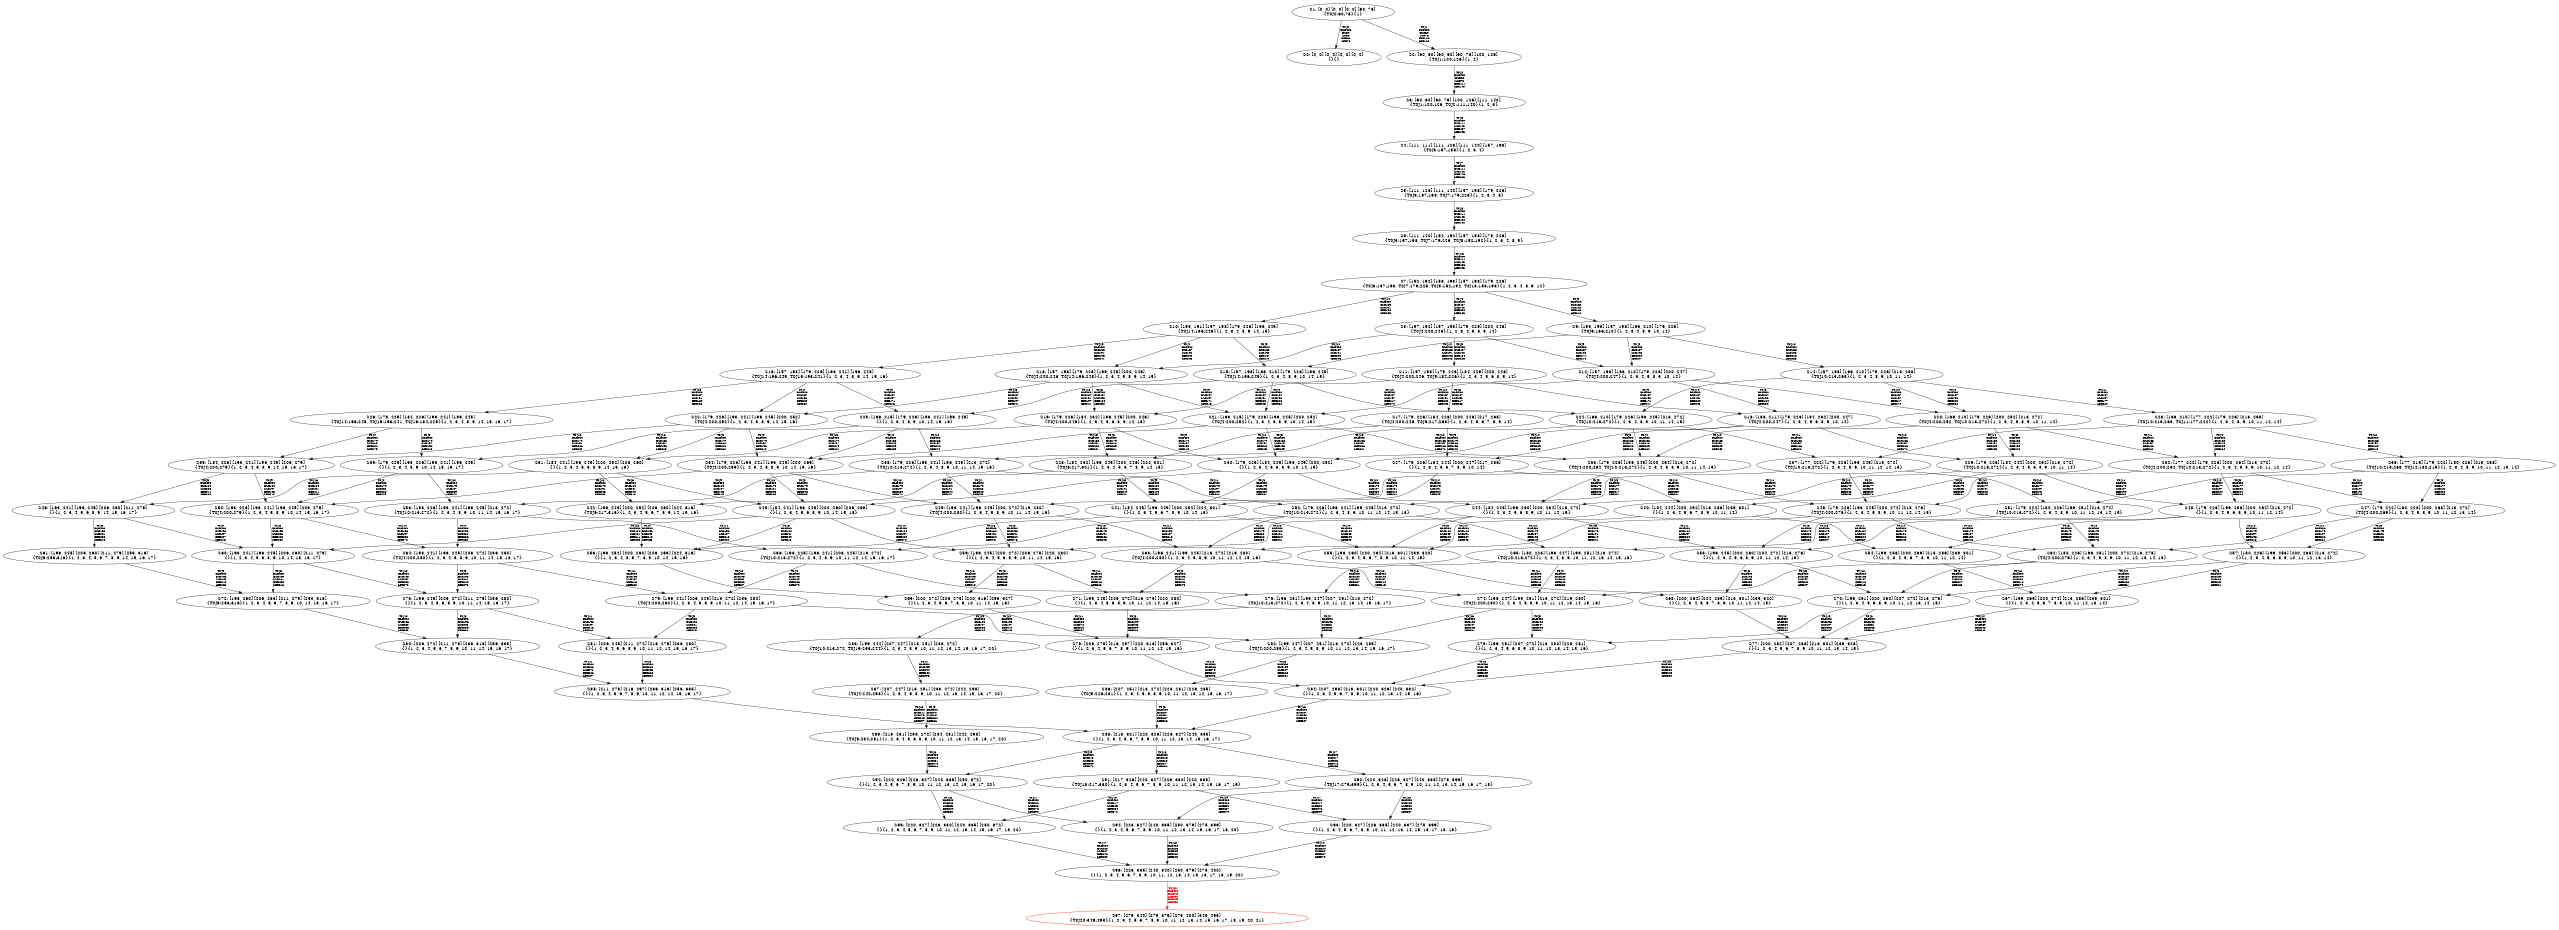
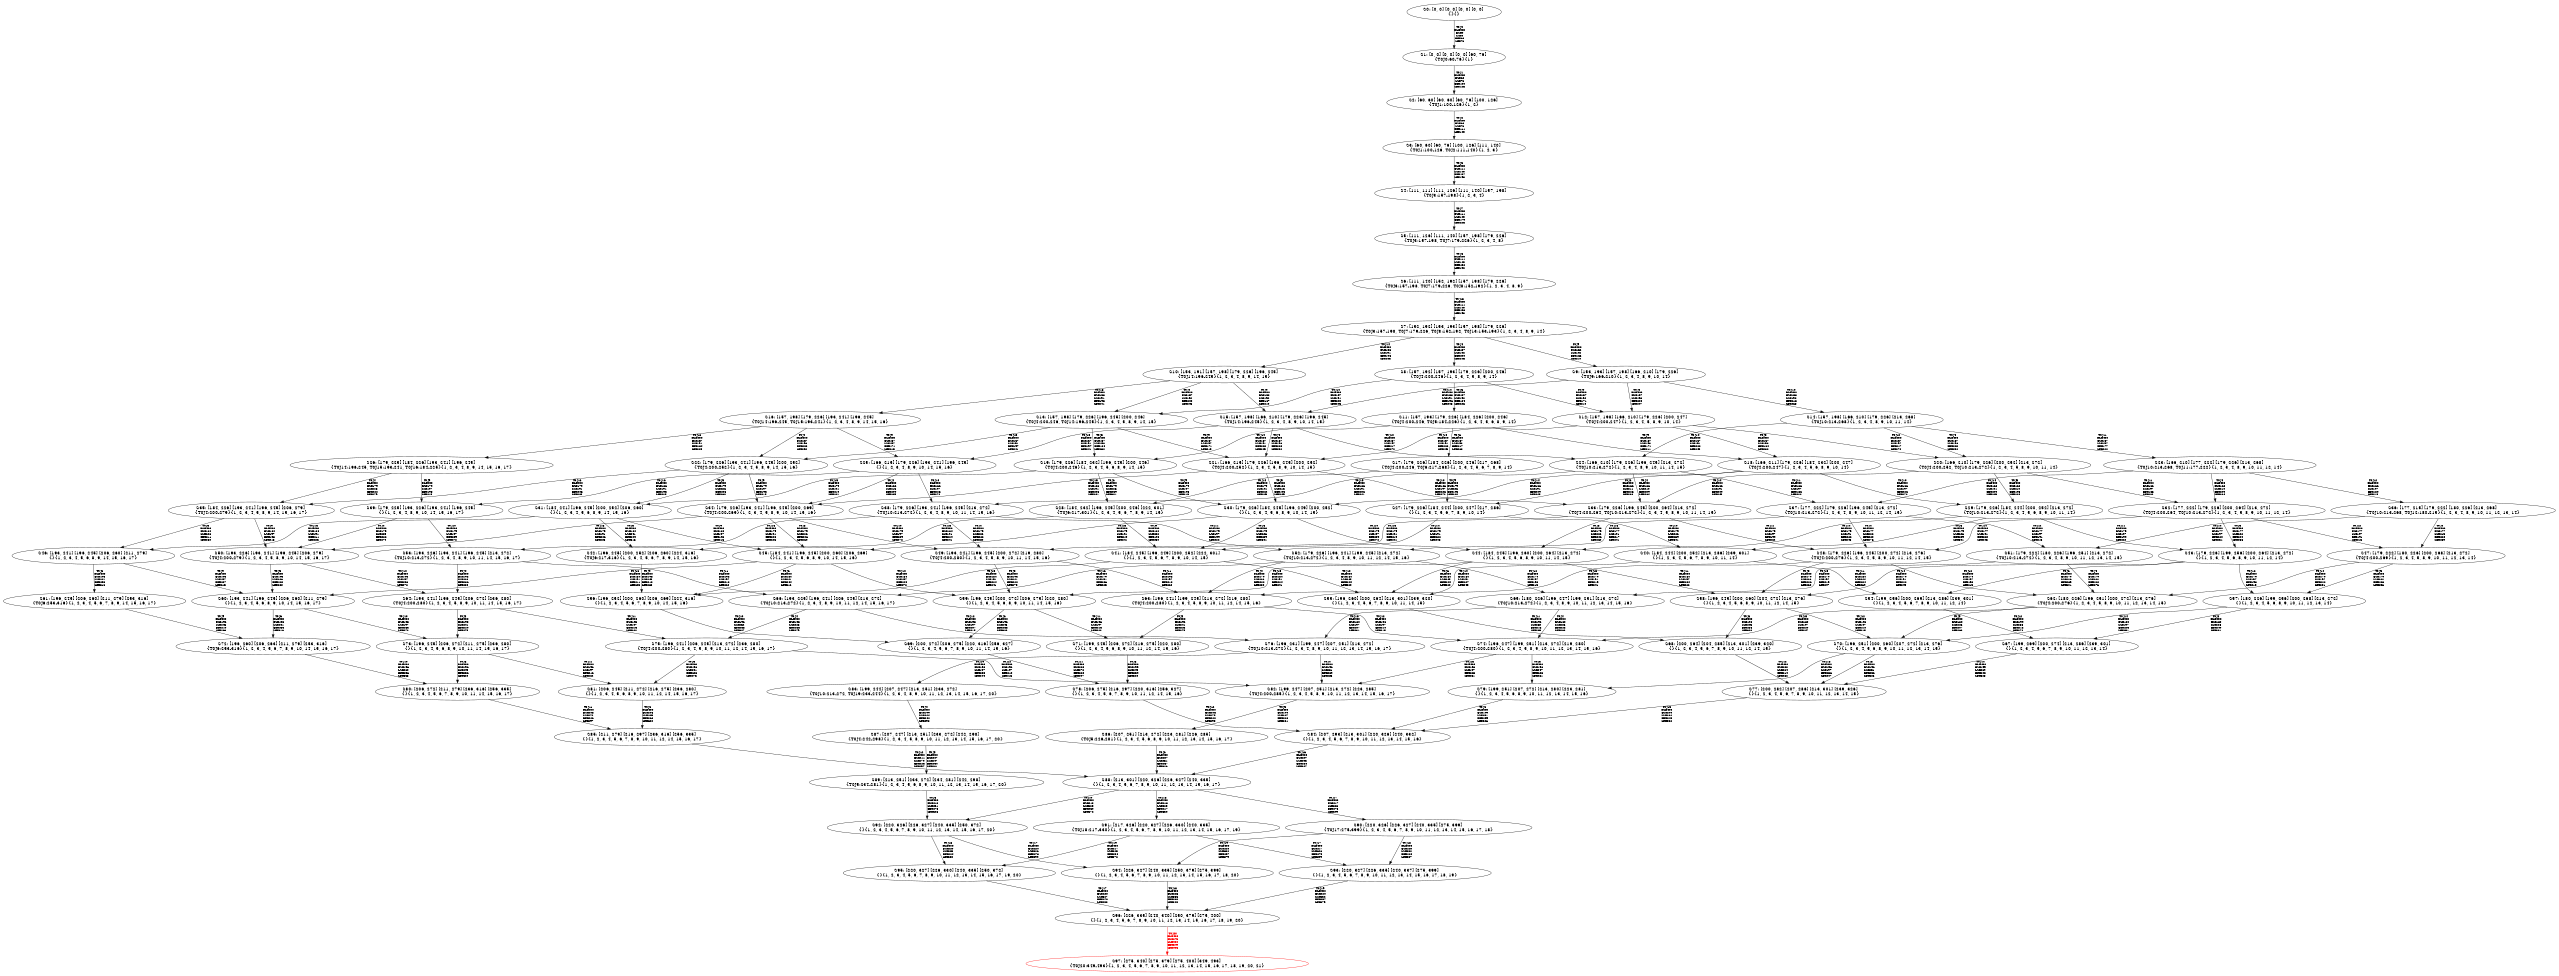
(1339, 33) -> (1454, 33)
